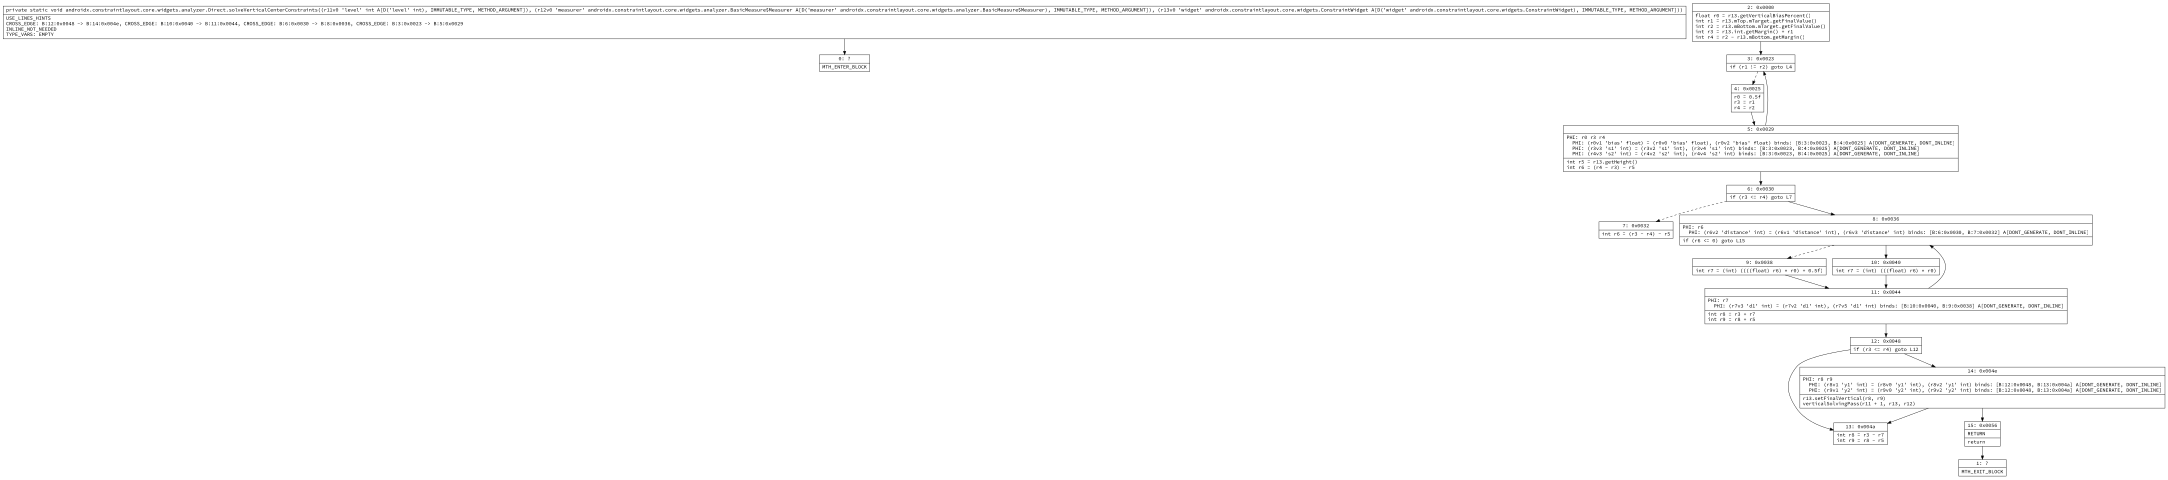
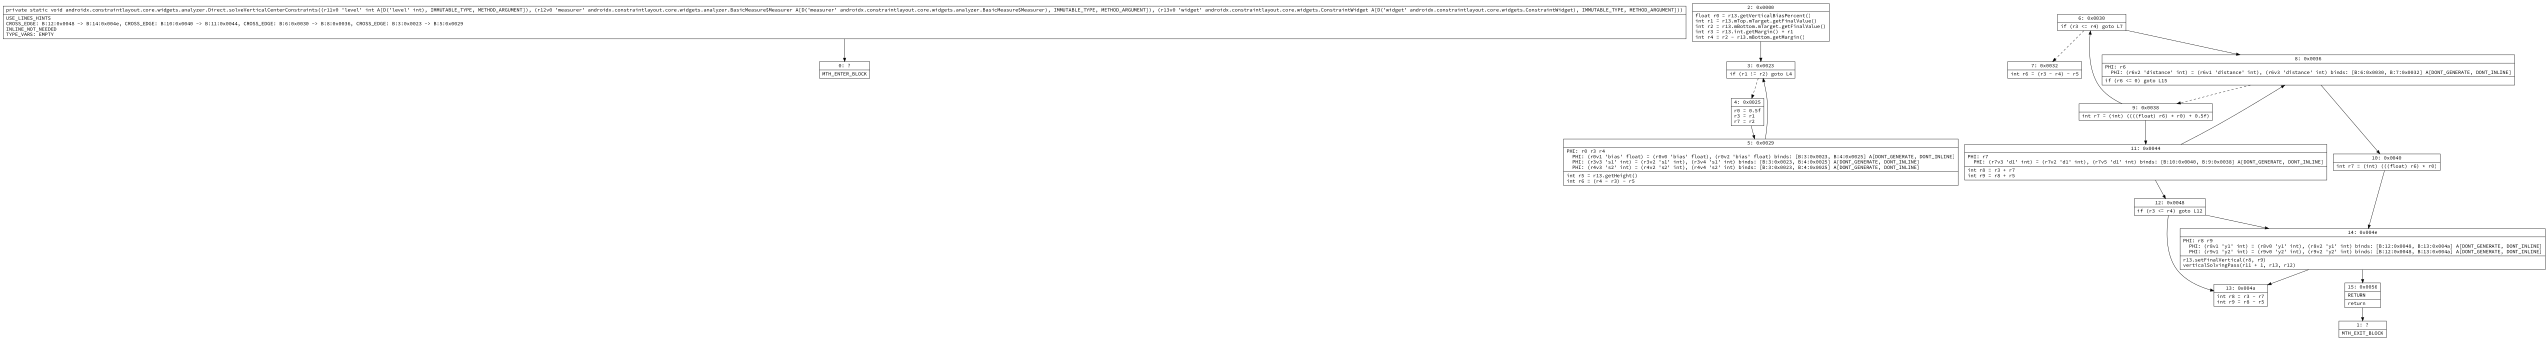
(1744, 108) -> (1744, 121)
(1761, 177) -> (2094, 75)
(1886, 280) -> (2377, 198)
